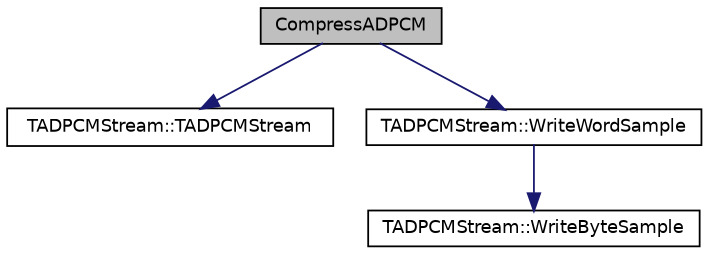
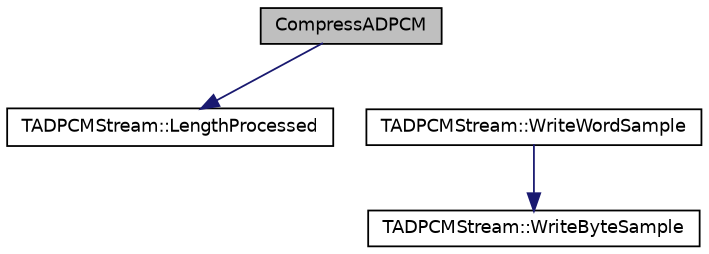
(434, 72) -> none
(170, 127) -> (170, 127)
